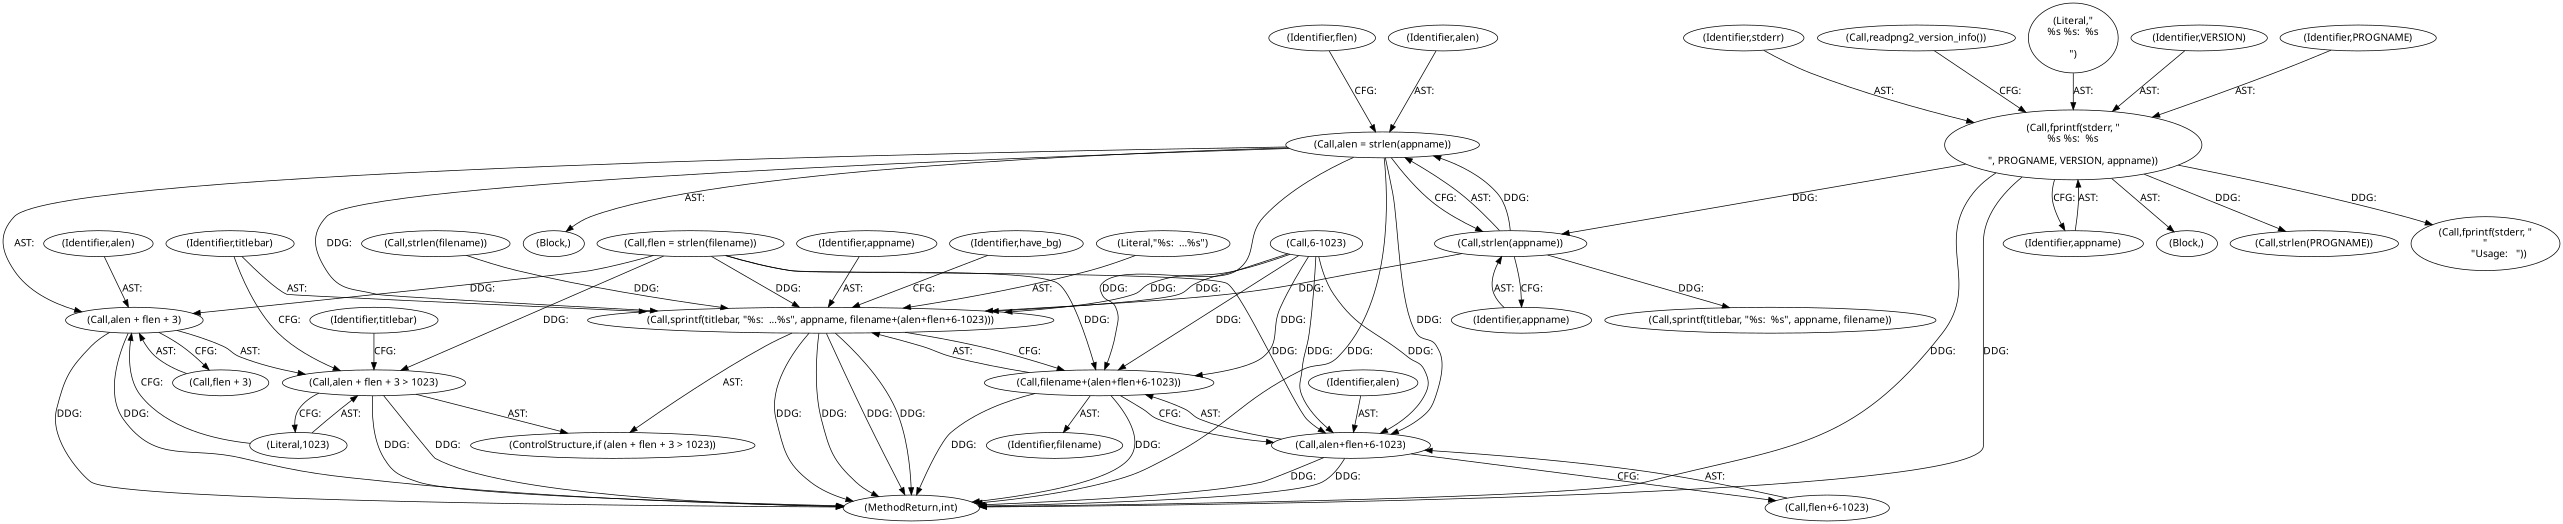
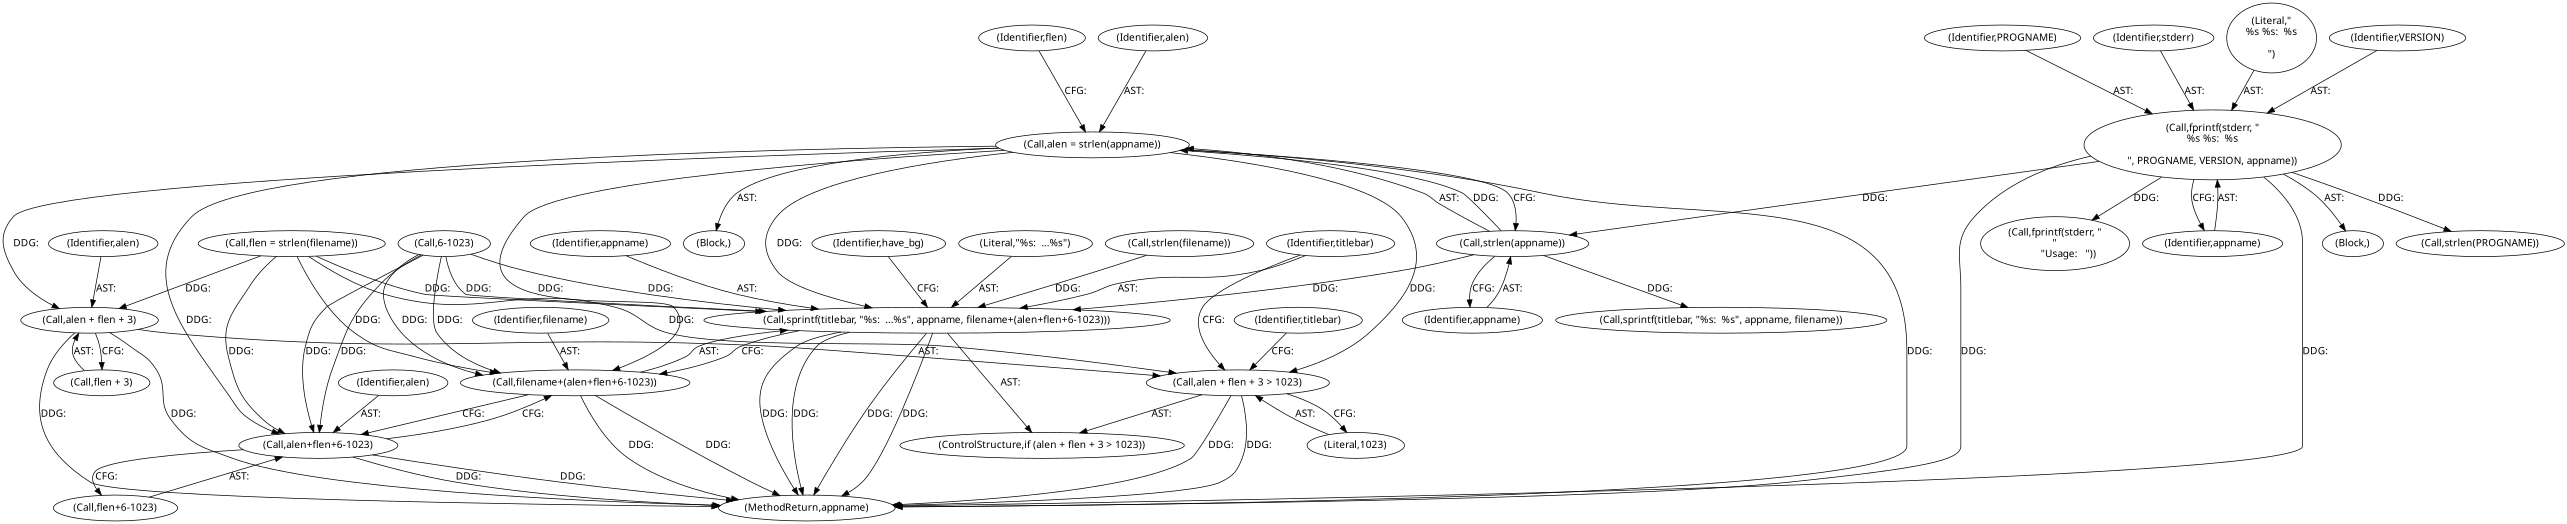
(1916, 38) -> none
none -> (1392, 209)
(26, 244) -> (28, 244)
(1079, 411) -> (556, 348)
(1212, 414) -> (535, 414)
(165, 417) -> none
(911, 508) -> (807, 508)
